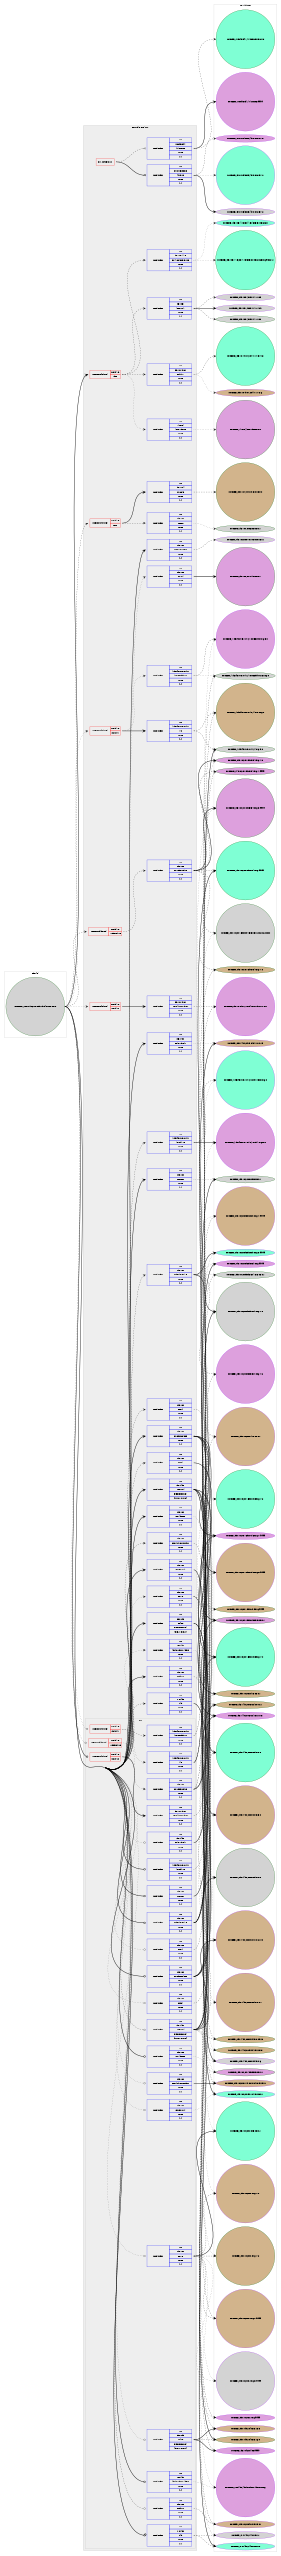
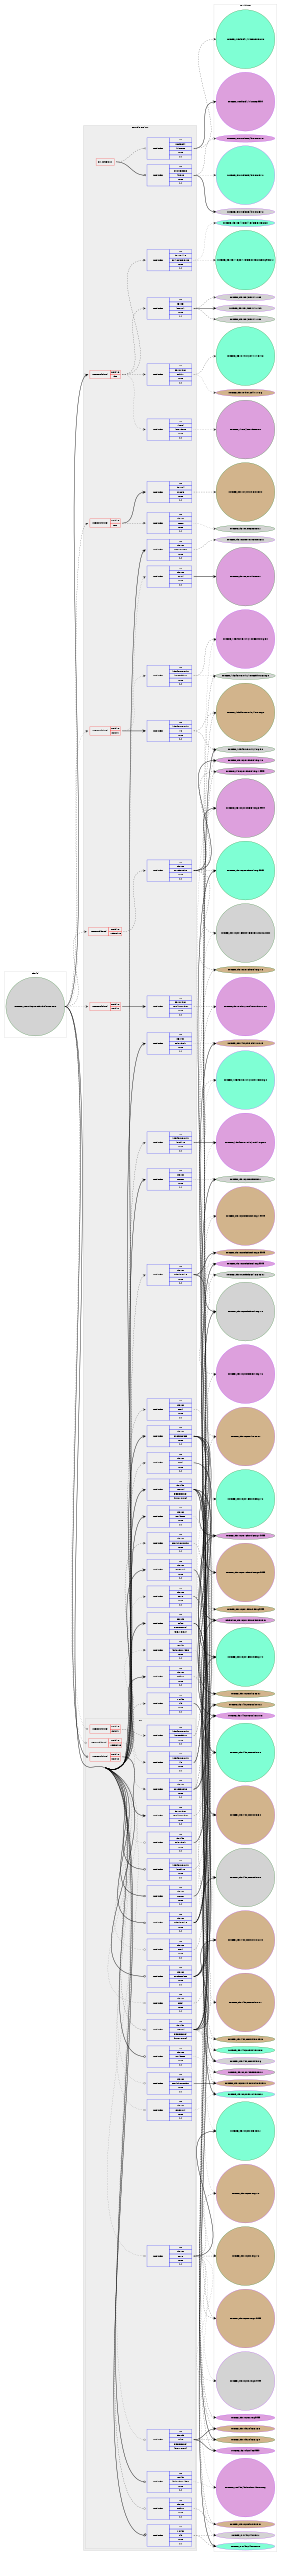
(245, 1253) -> (245, 1253)
(245, 1536) -> (245, 1536)
(245, 1620) -> (245, 1620)
(245, 2050) -> (245, 2050)
